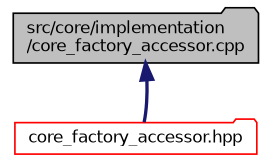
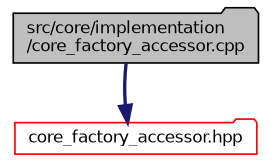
(147, 101) -> (125, 84)
